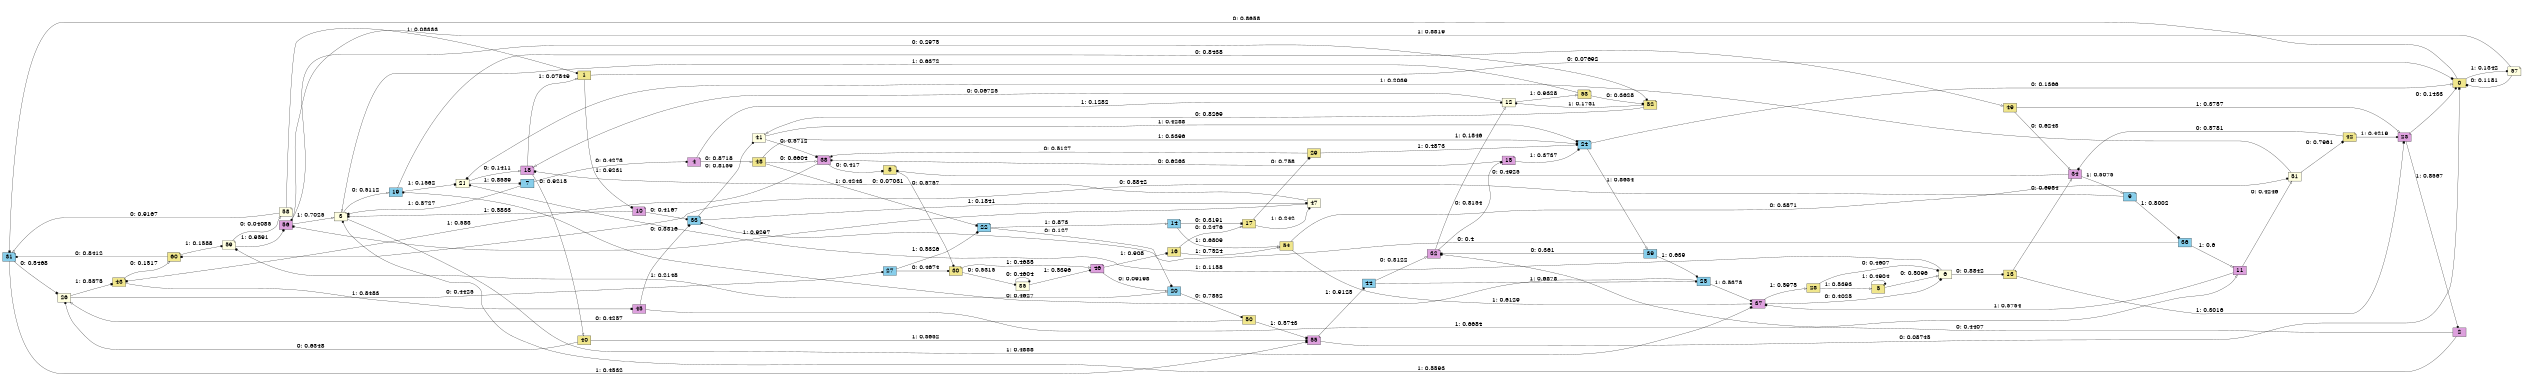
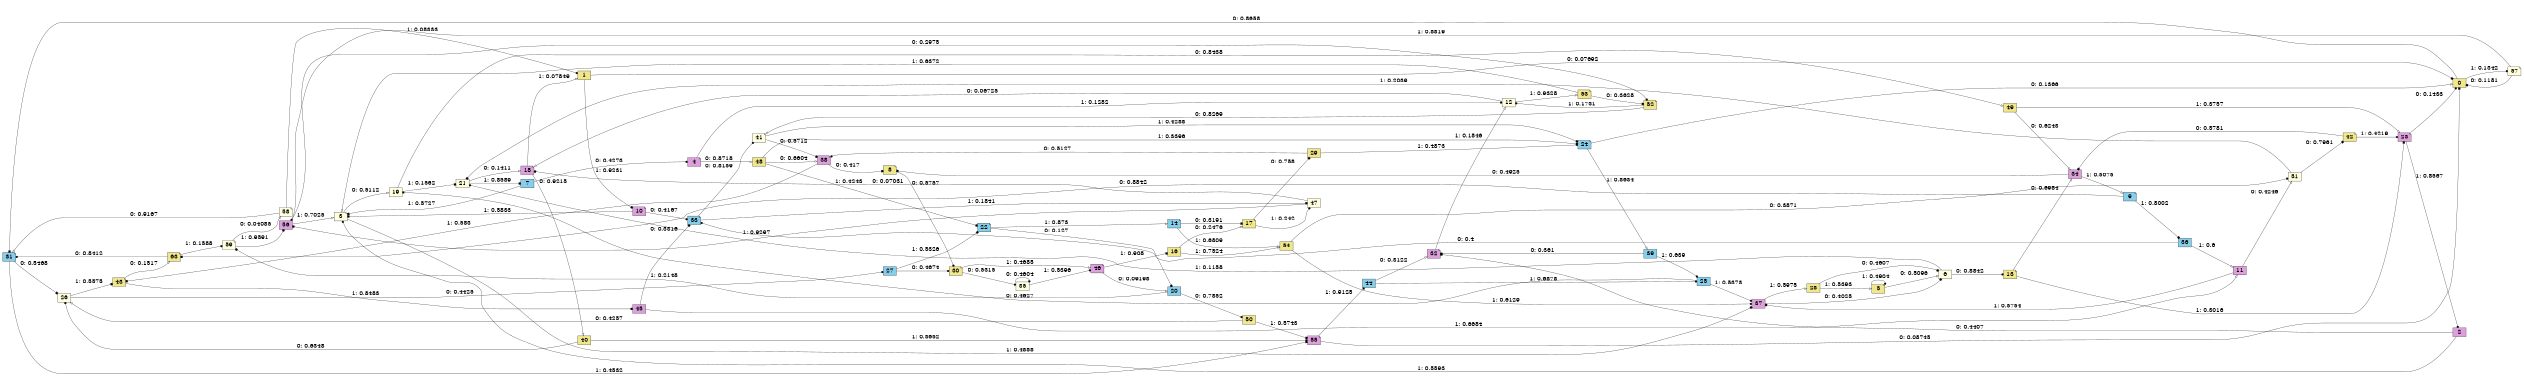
(1509, 160) -> none
(396, 192) -> (396, 192)
(174, 257) -> (174, 257)
